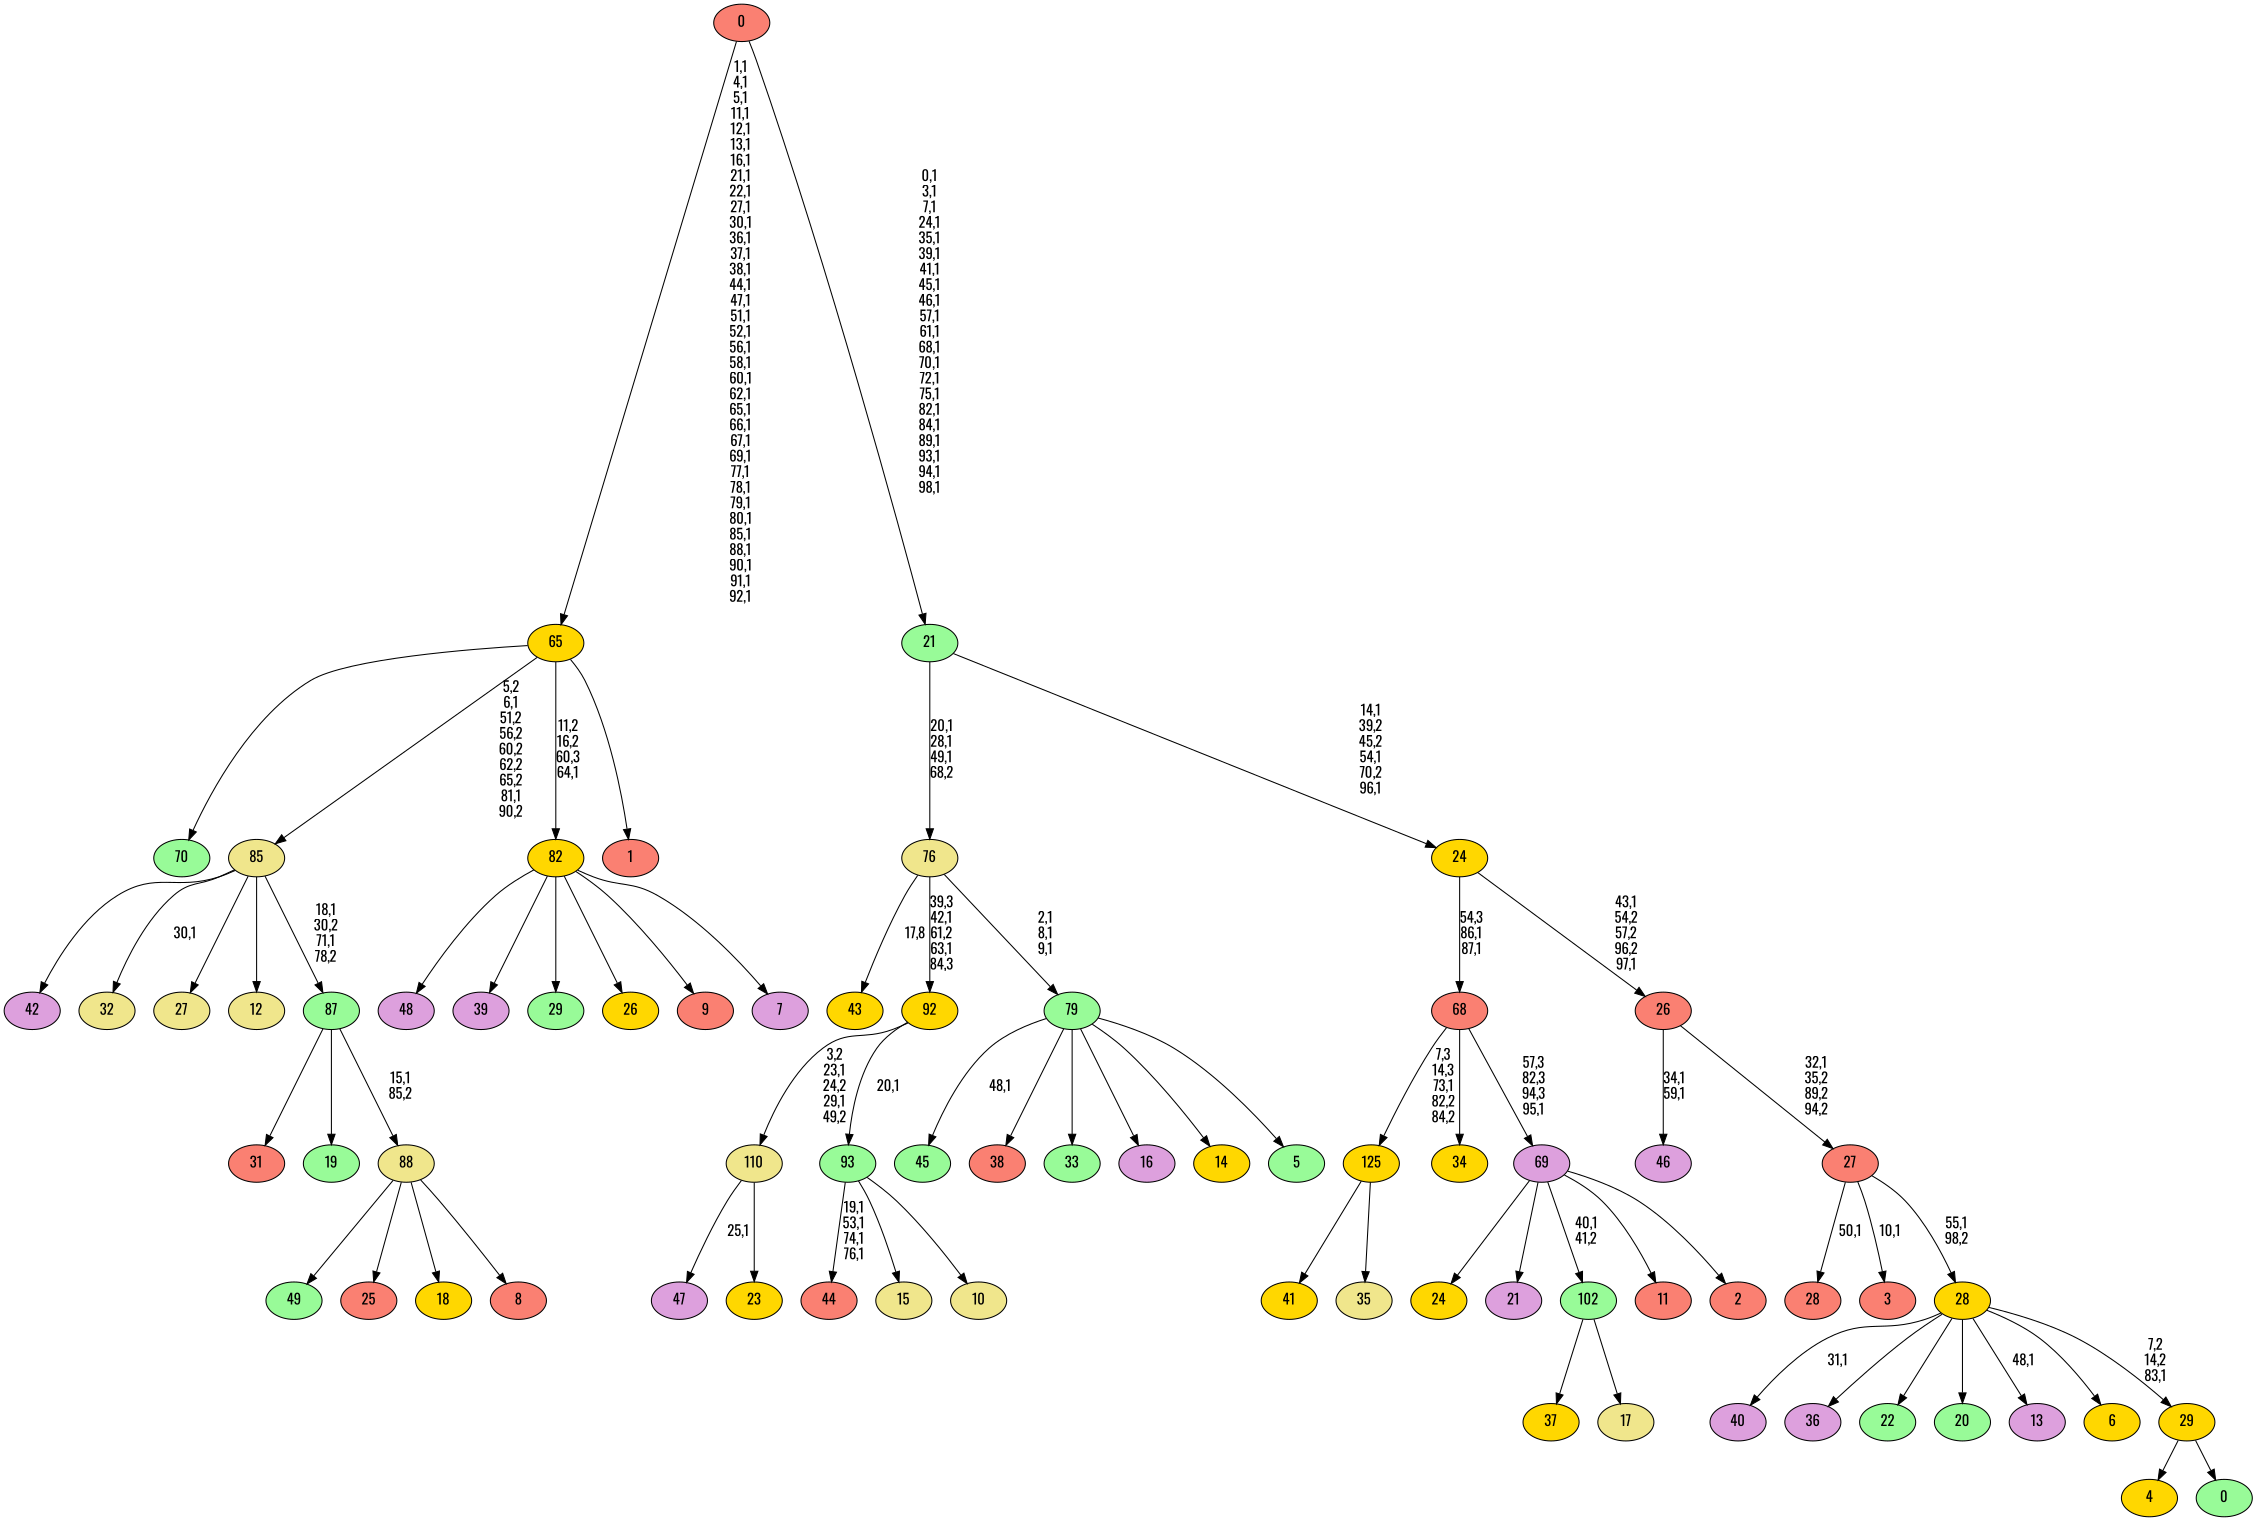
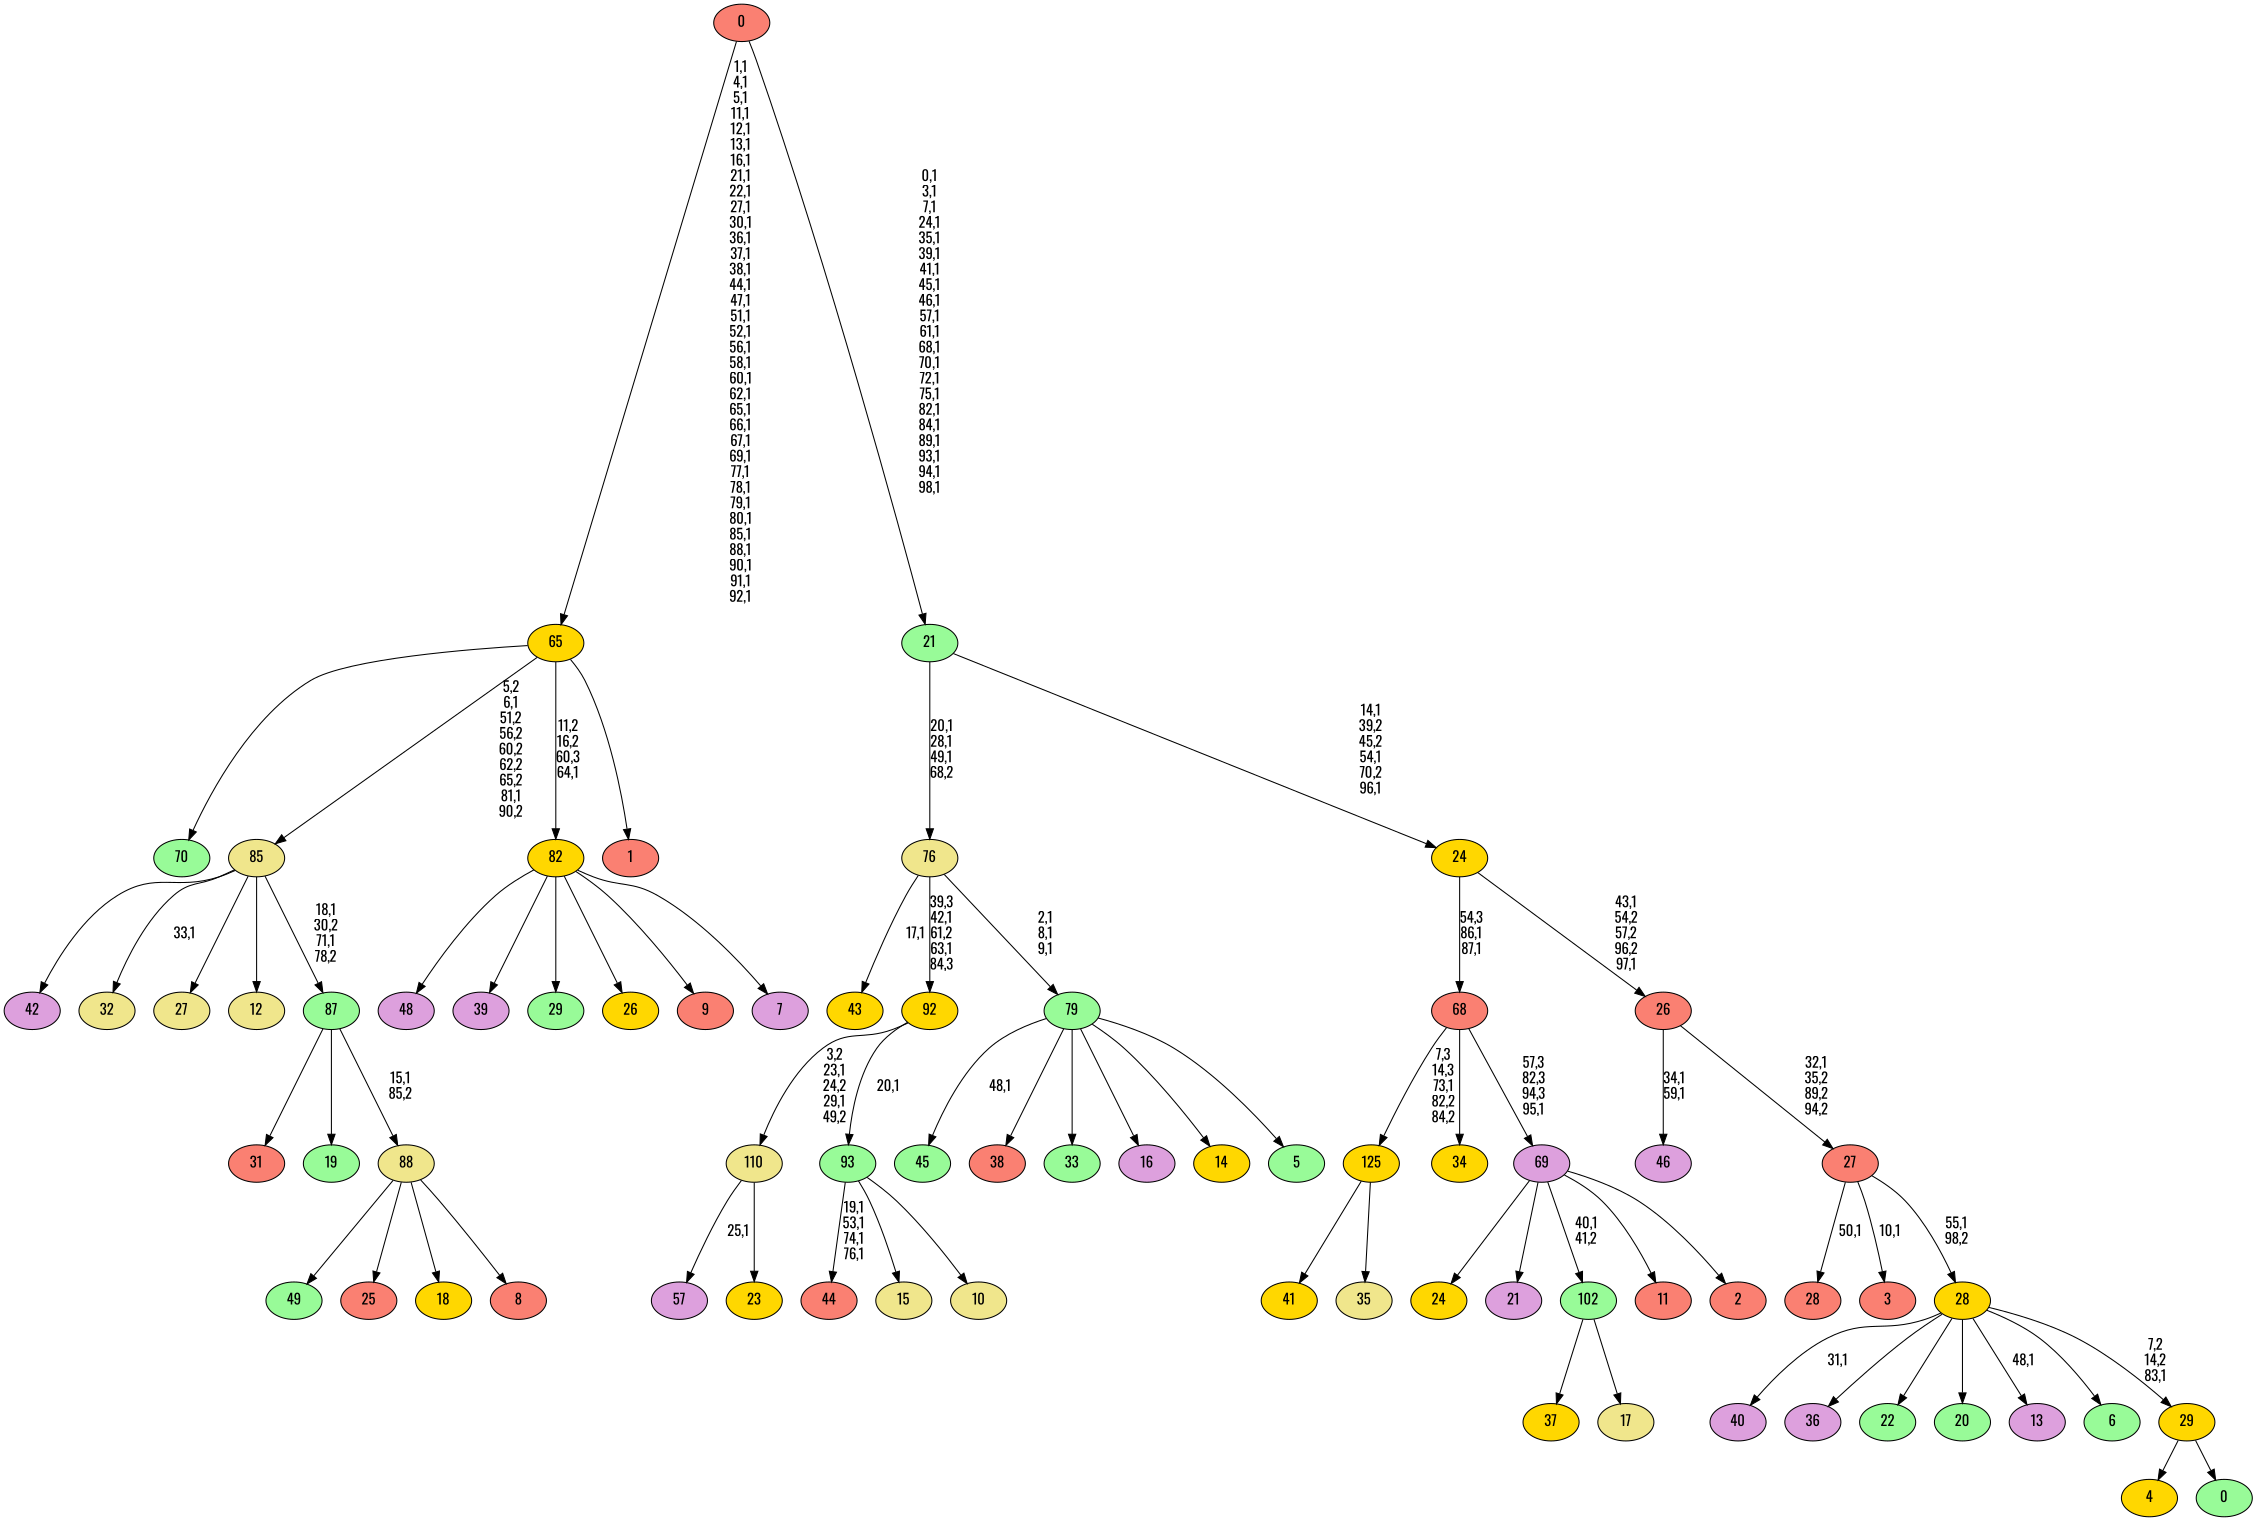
(185, 934) -> (185, 934)
(915, 934) -> (916, 934)
(679, 1301) -> (679, 1301)
(2112, 1422) -> (2112, 1422)
